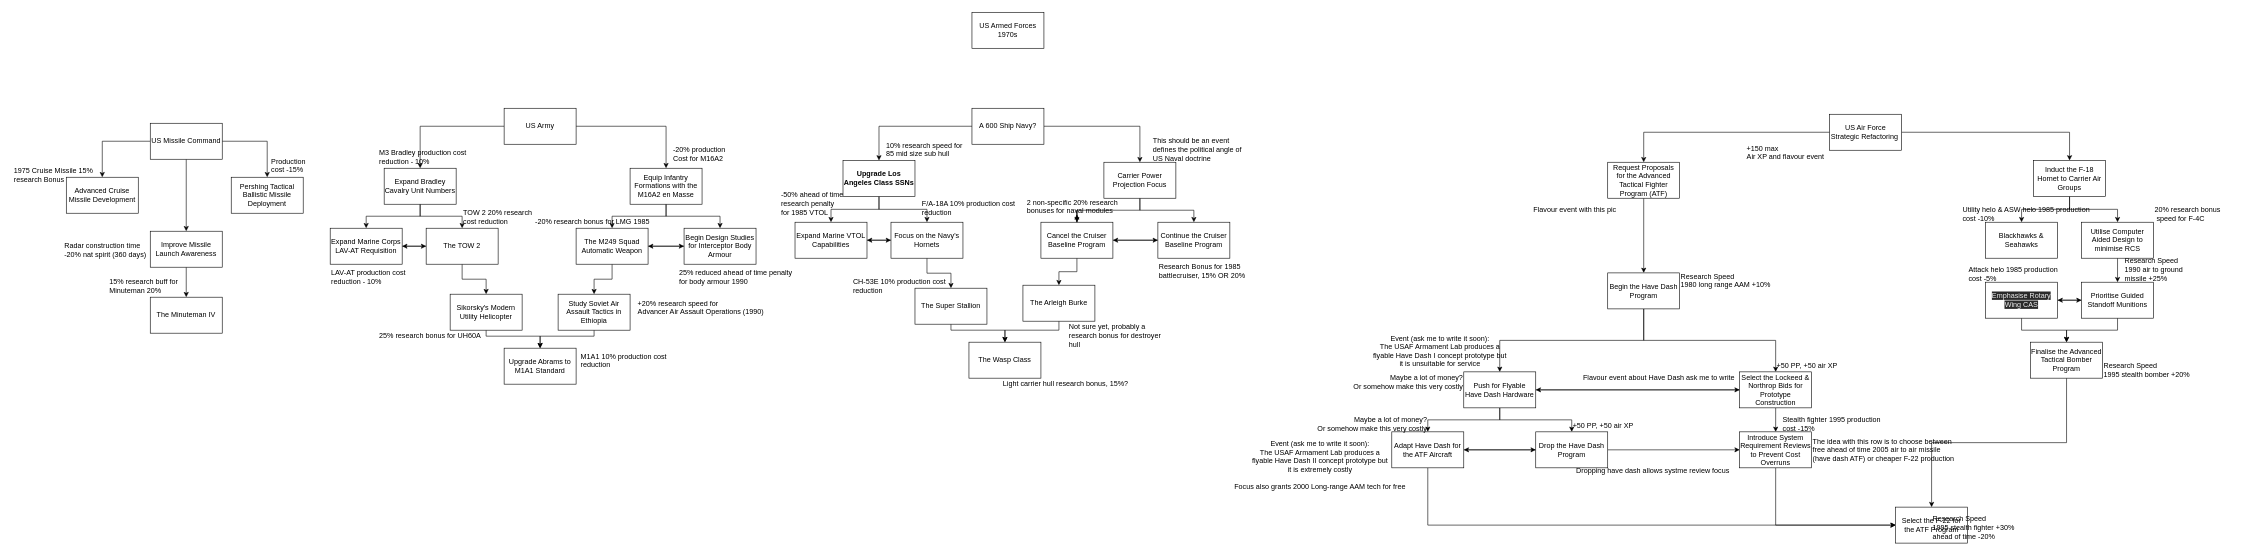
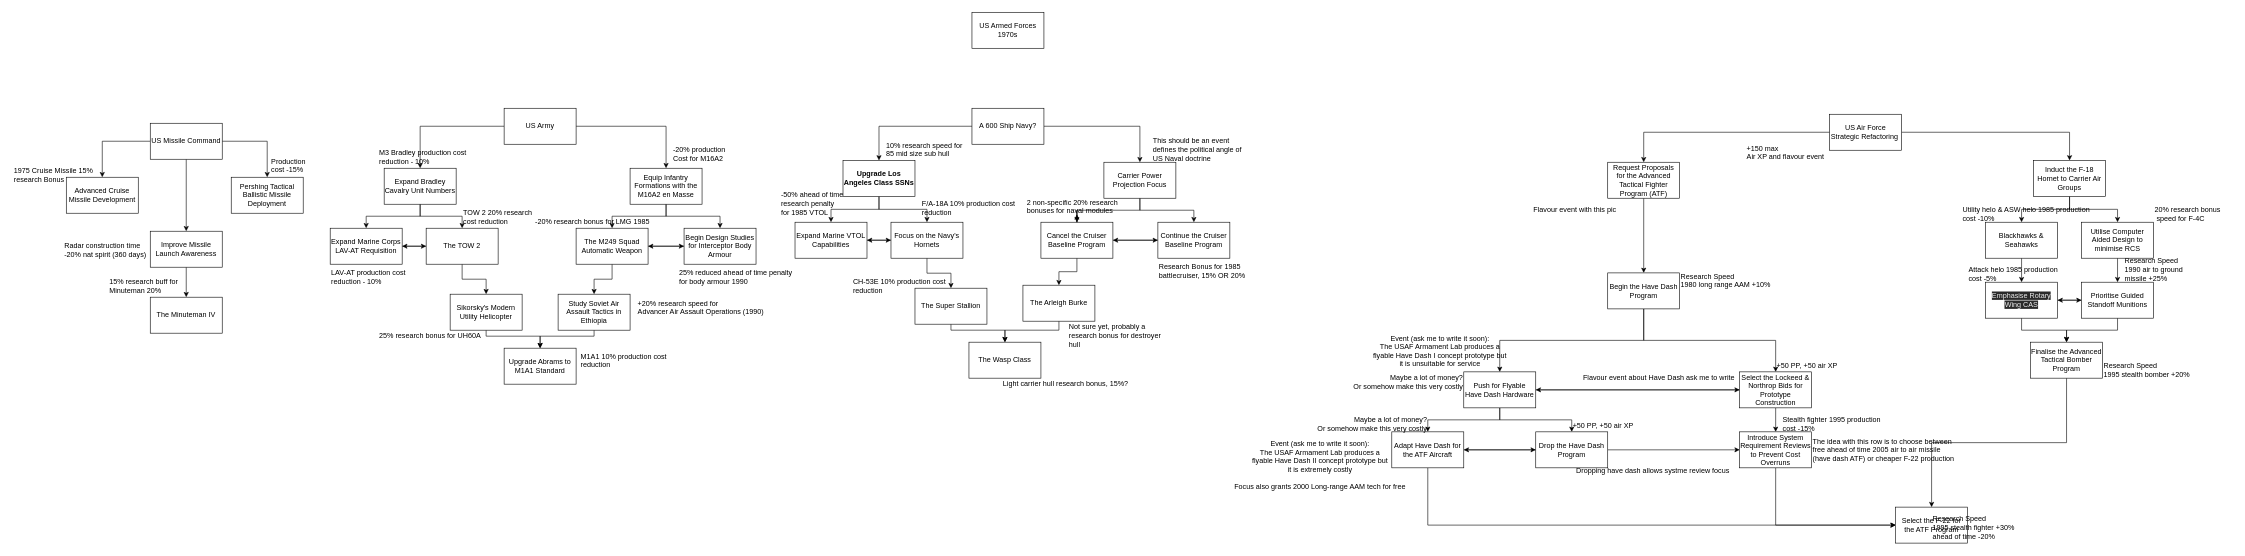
none -> (2022, 268)
